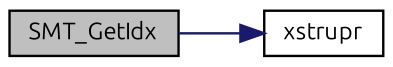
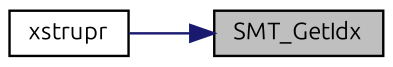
(209, 33) -> (160, 33)
